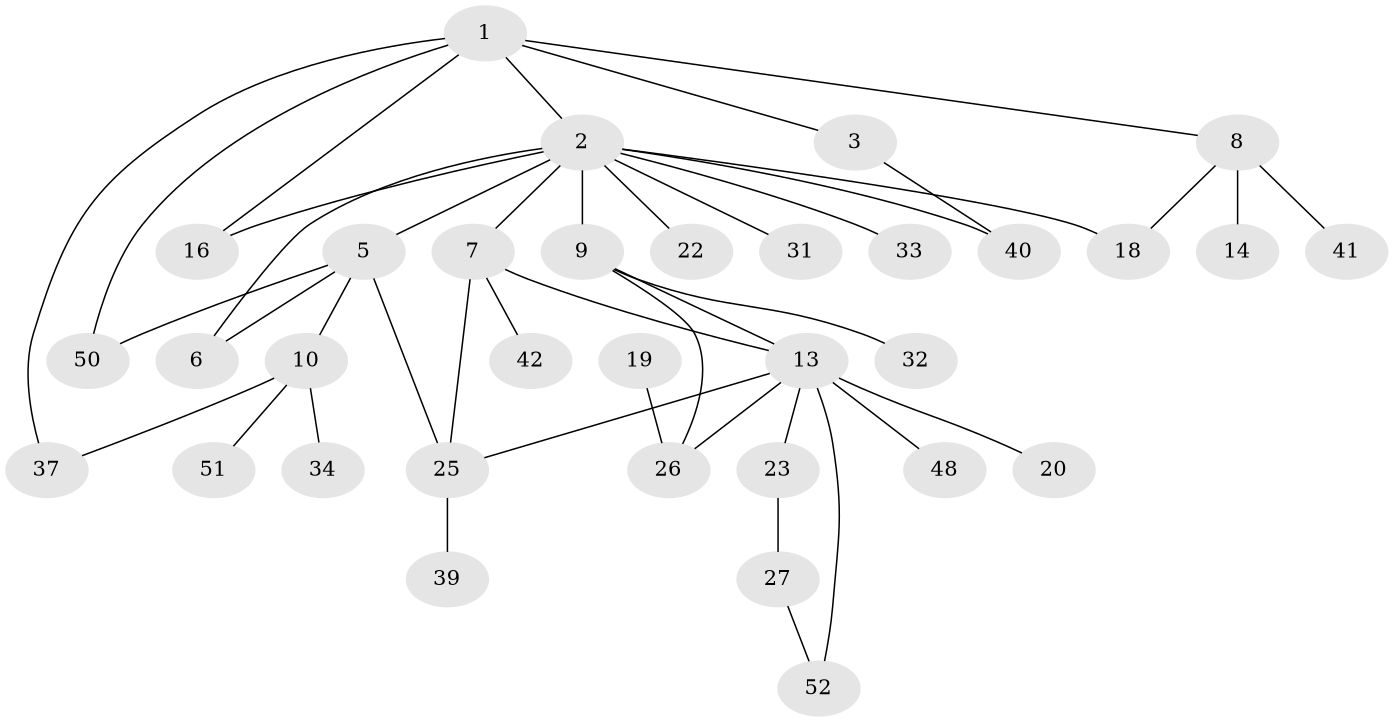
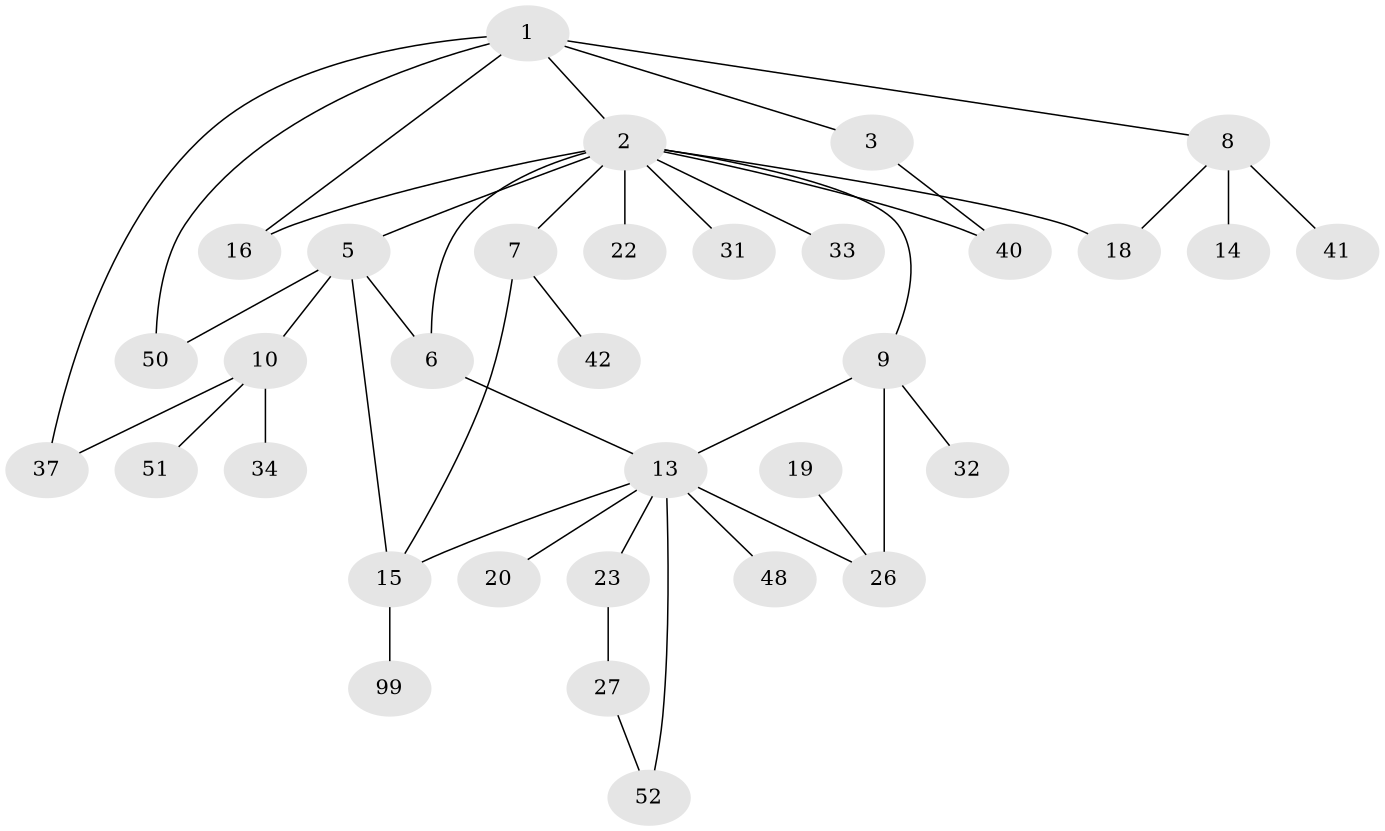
(635, 315) -> (549, 416)
(447, 470) -> (390, 579)
(447, 579) -> (390, 689)
